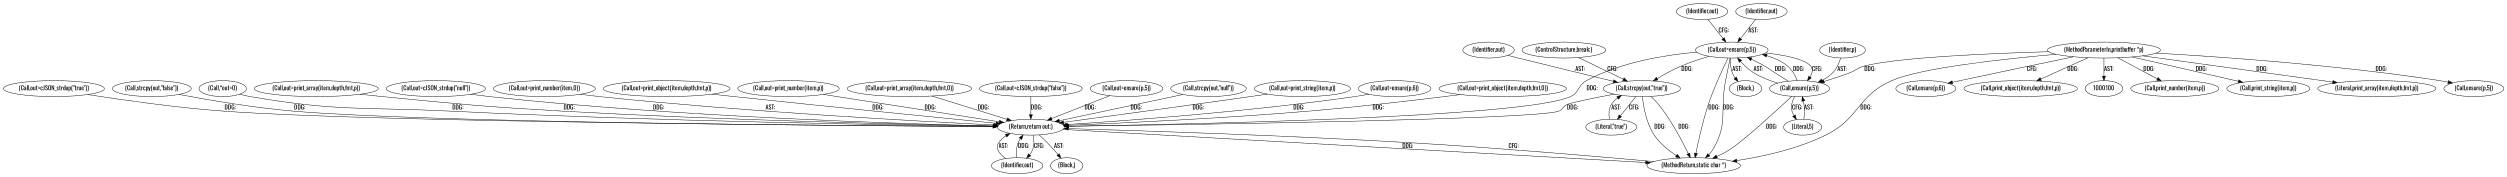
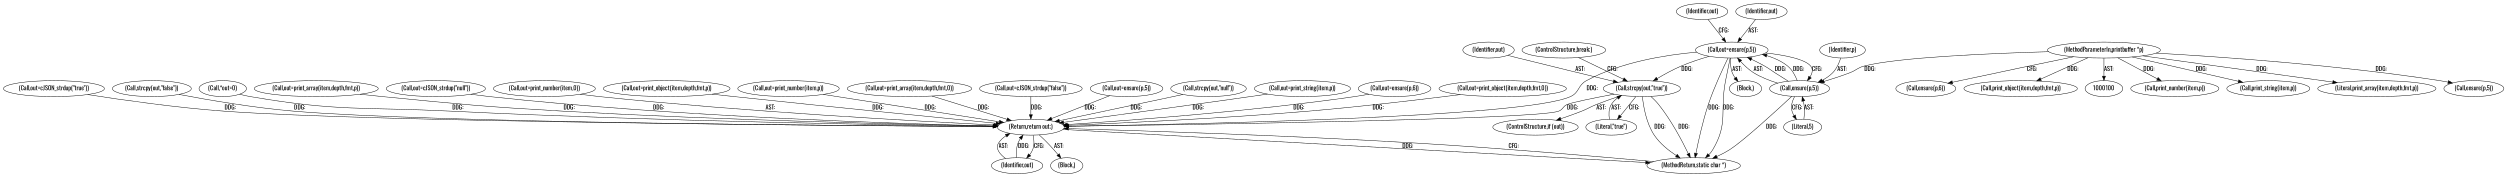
(1886, 84) -> none
none -> (1535, 127)
